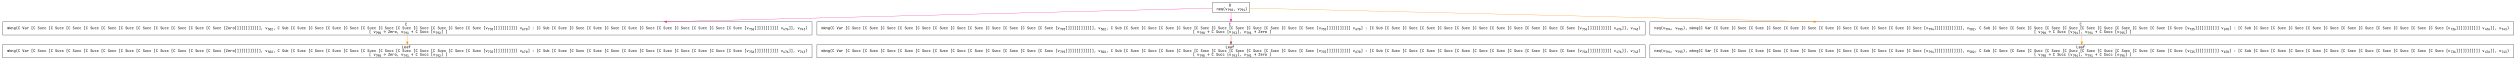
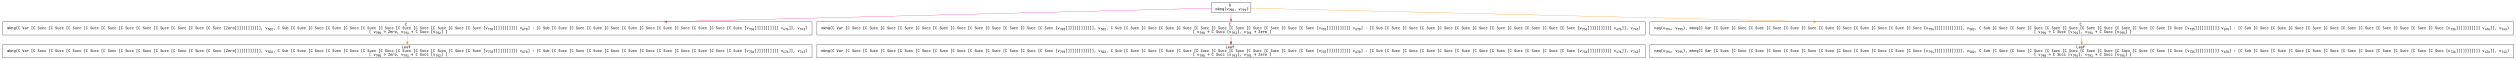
(1221, 9) -> (1221, 9)
